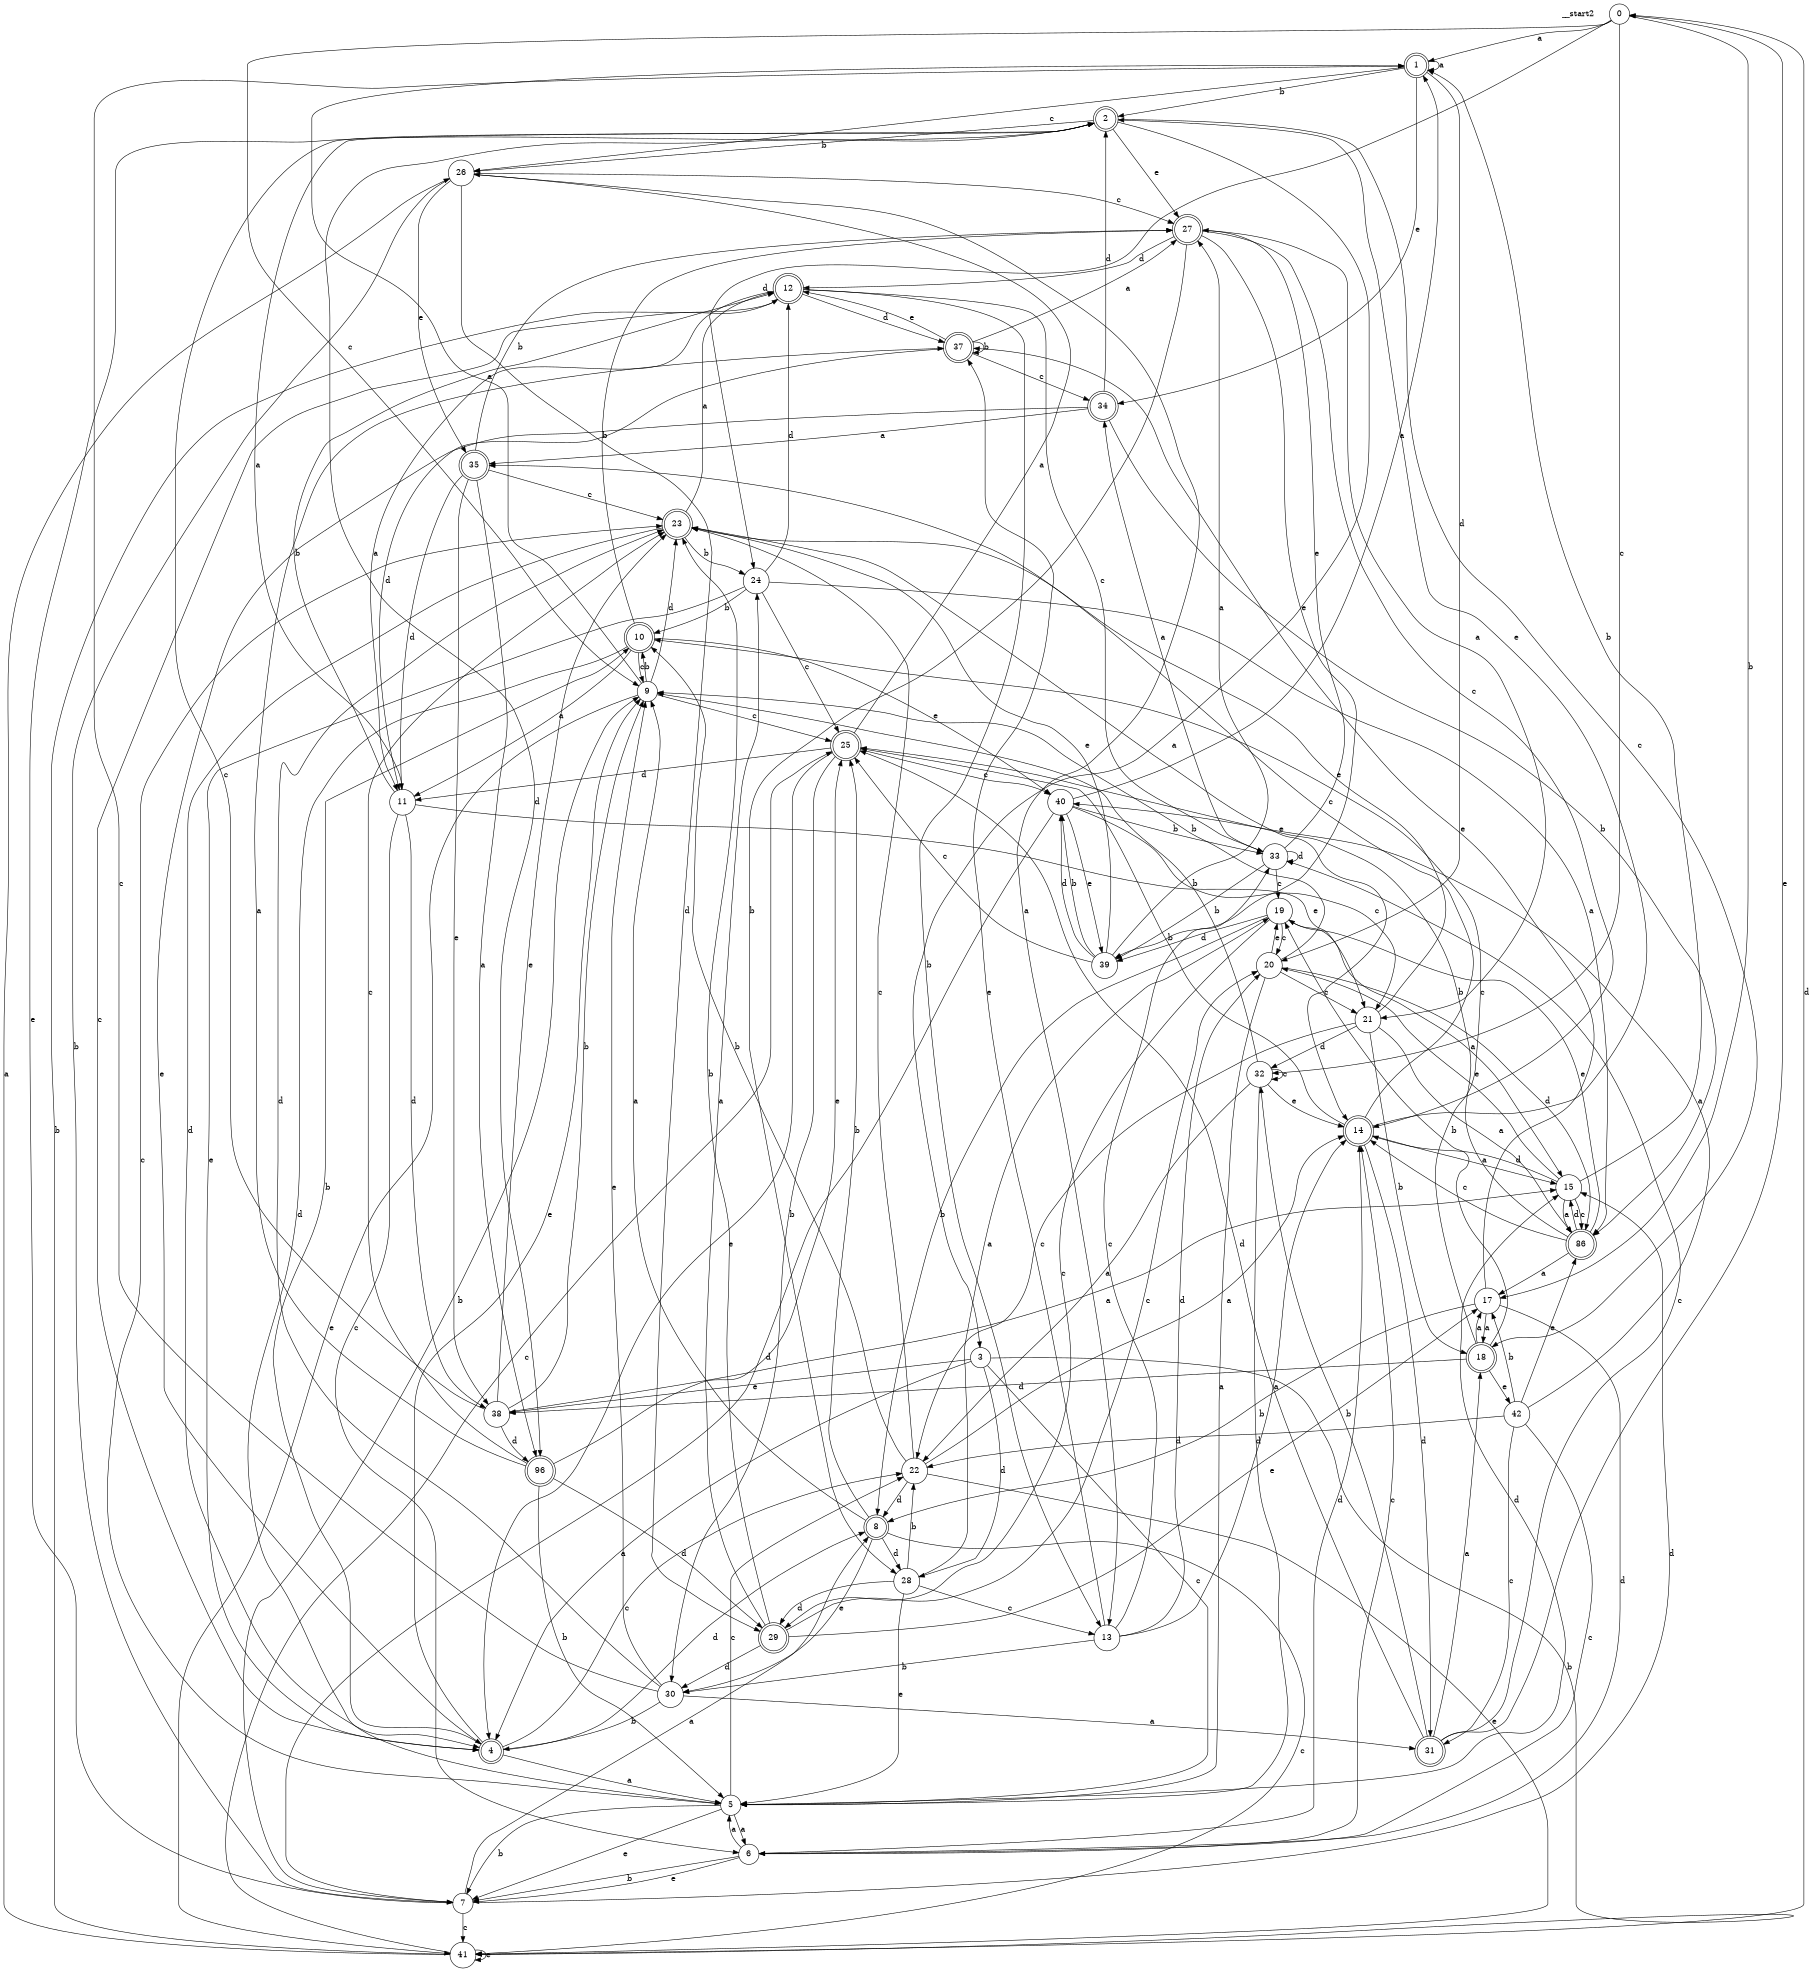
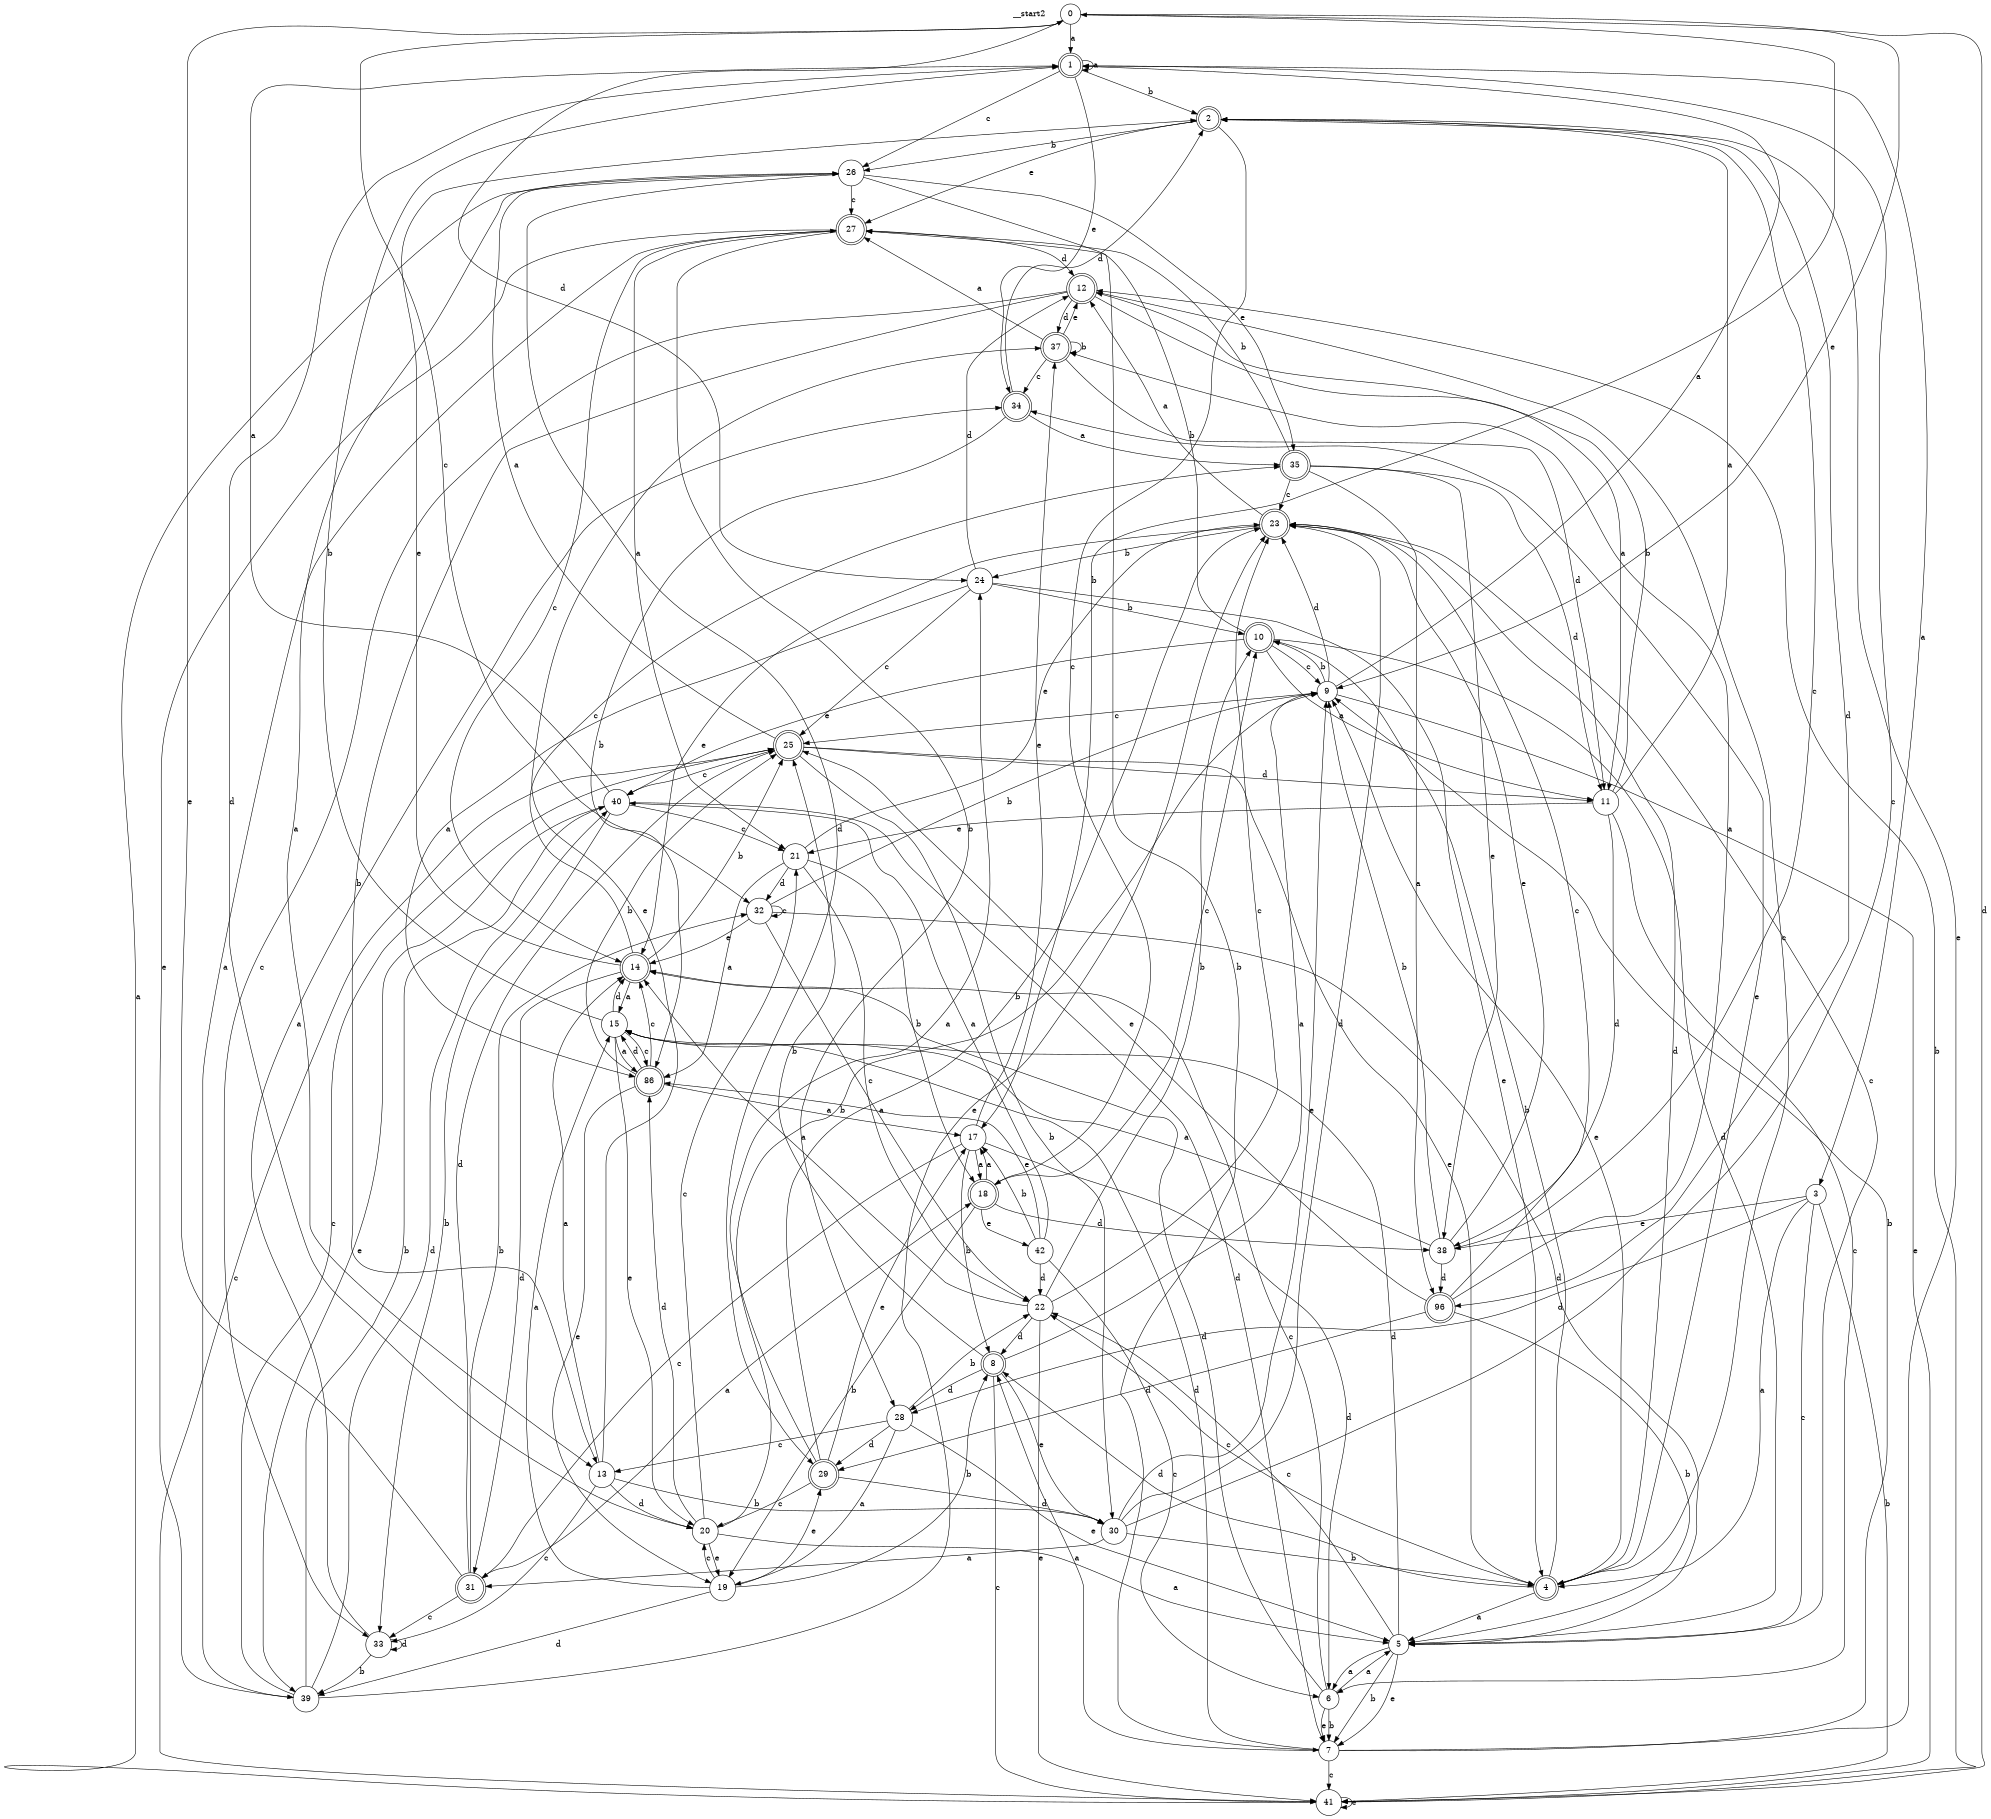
(350, 347) -> (1833, 347)
(1314, 526) -> none
(1230, 679) -> (1912, 251)
(187, 781) -> (1755, 785)
(1277, 881) -> none
(1063, 1274) -> (814, 1531)
(1509, 1595) -> (699, 1331)
